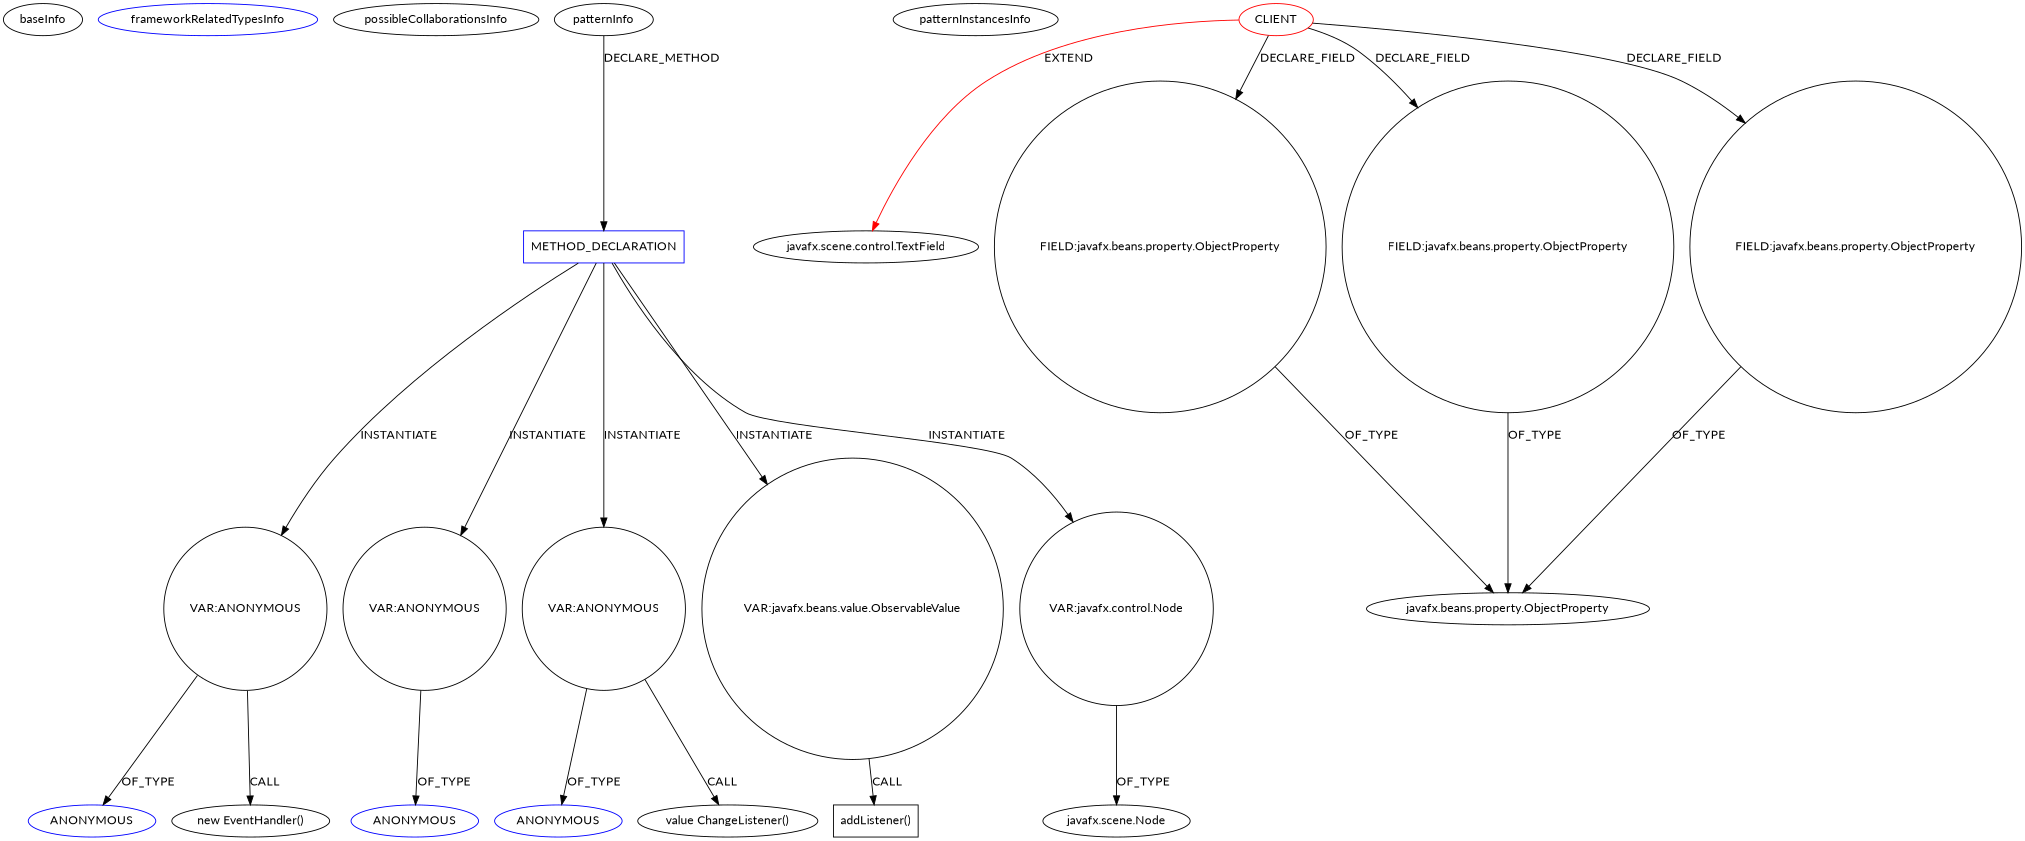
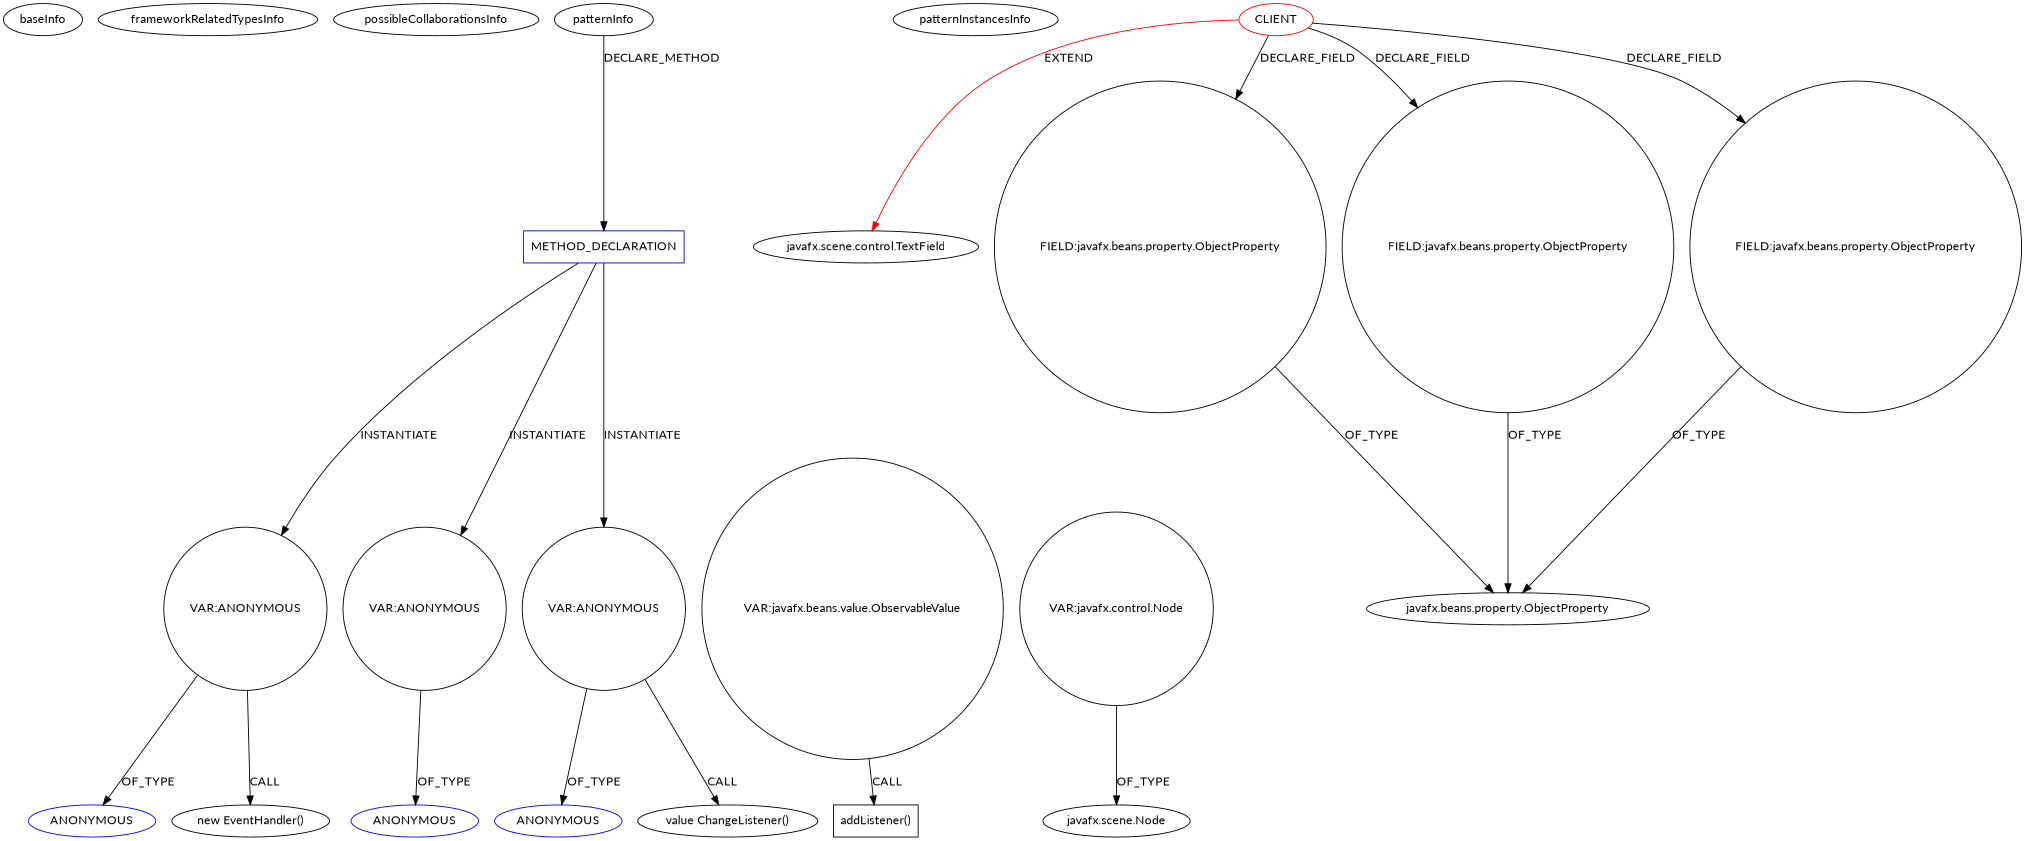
(208, 20) -> (208, 20)
(699, 386) -> none
(818, 427) -> none
